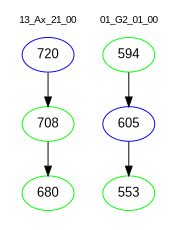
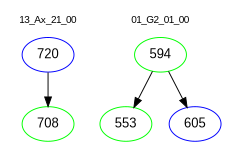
(129, 154) -> (145, 85)
(48, 193) -> none
